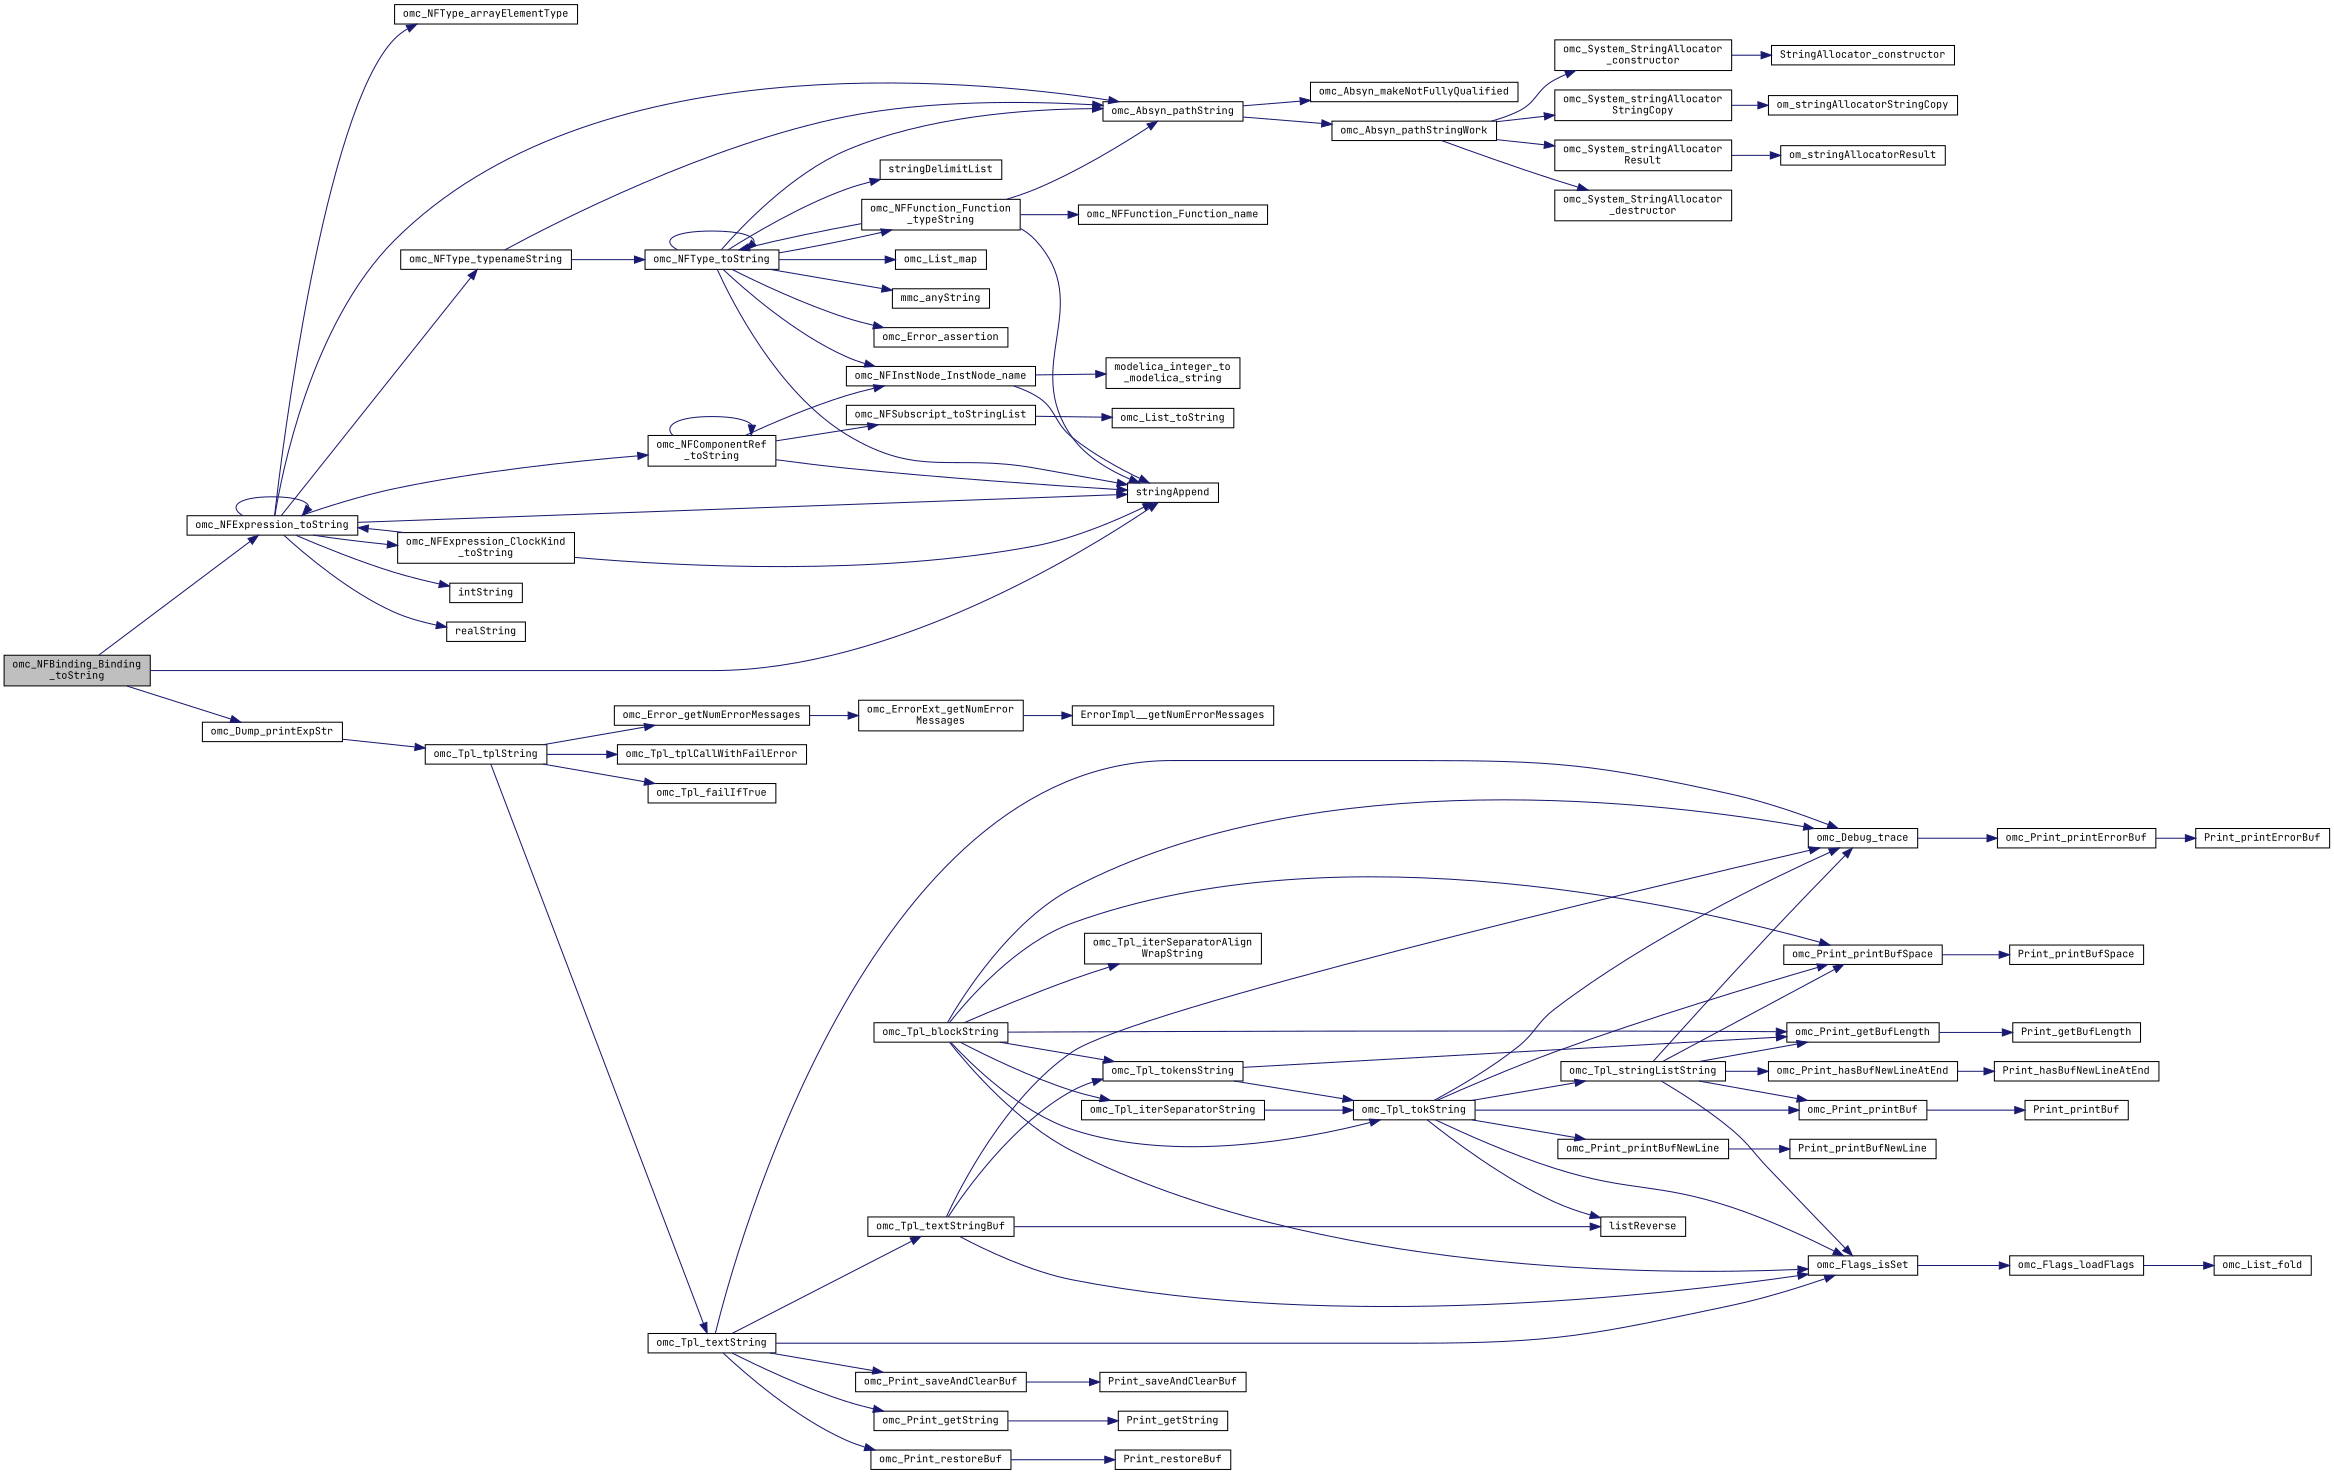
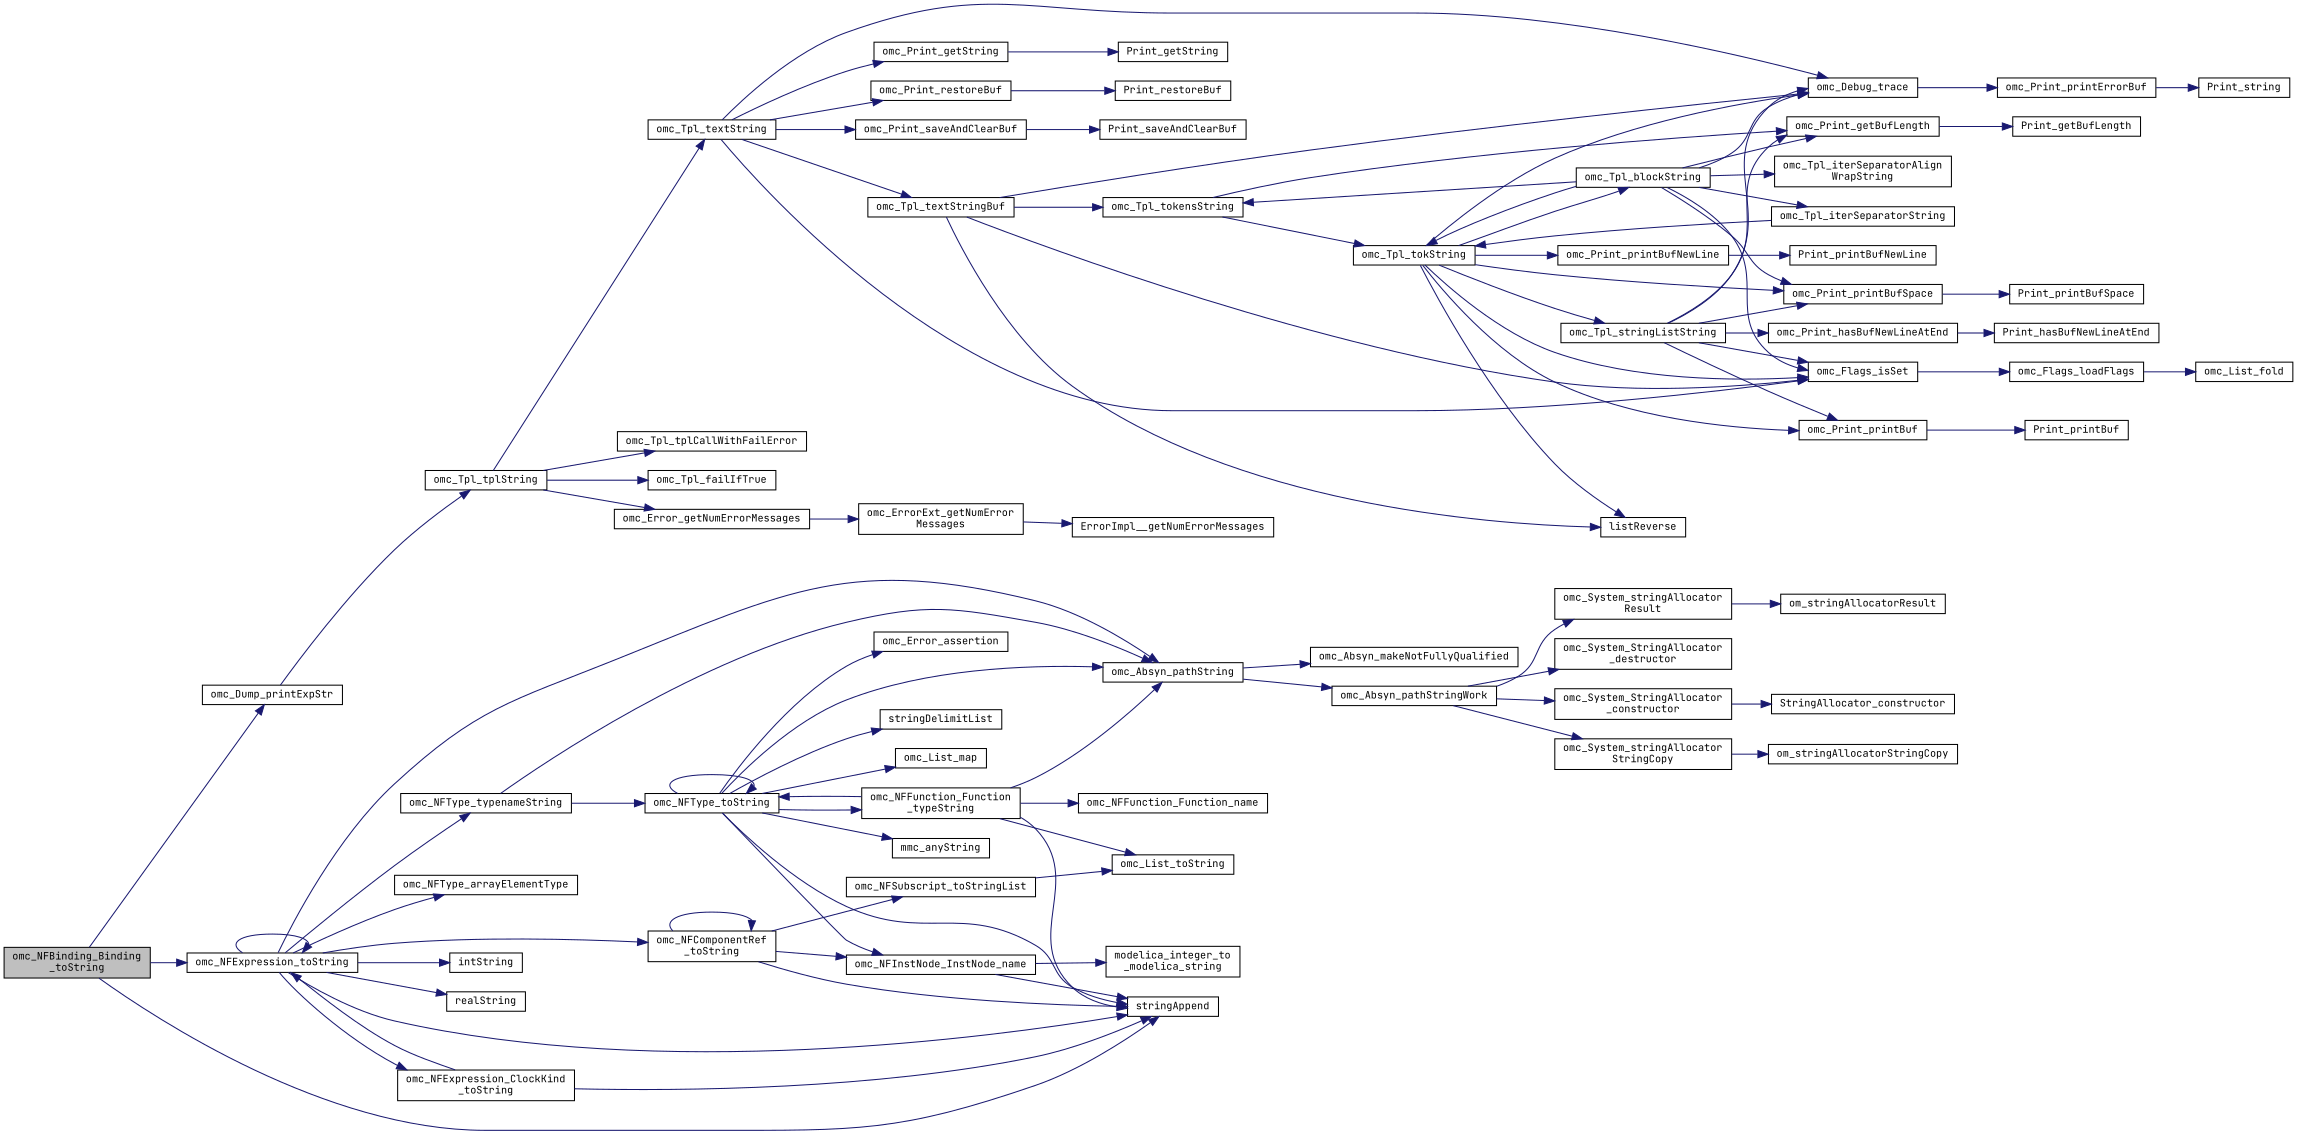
none -> (1538, 217)
none -> (1062, 835)
(2263, 838) -> (2244, 88)
